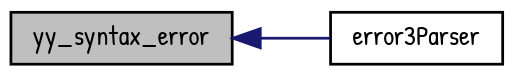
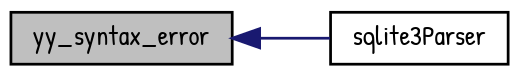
(417, 38) -> (419, 38)
